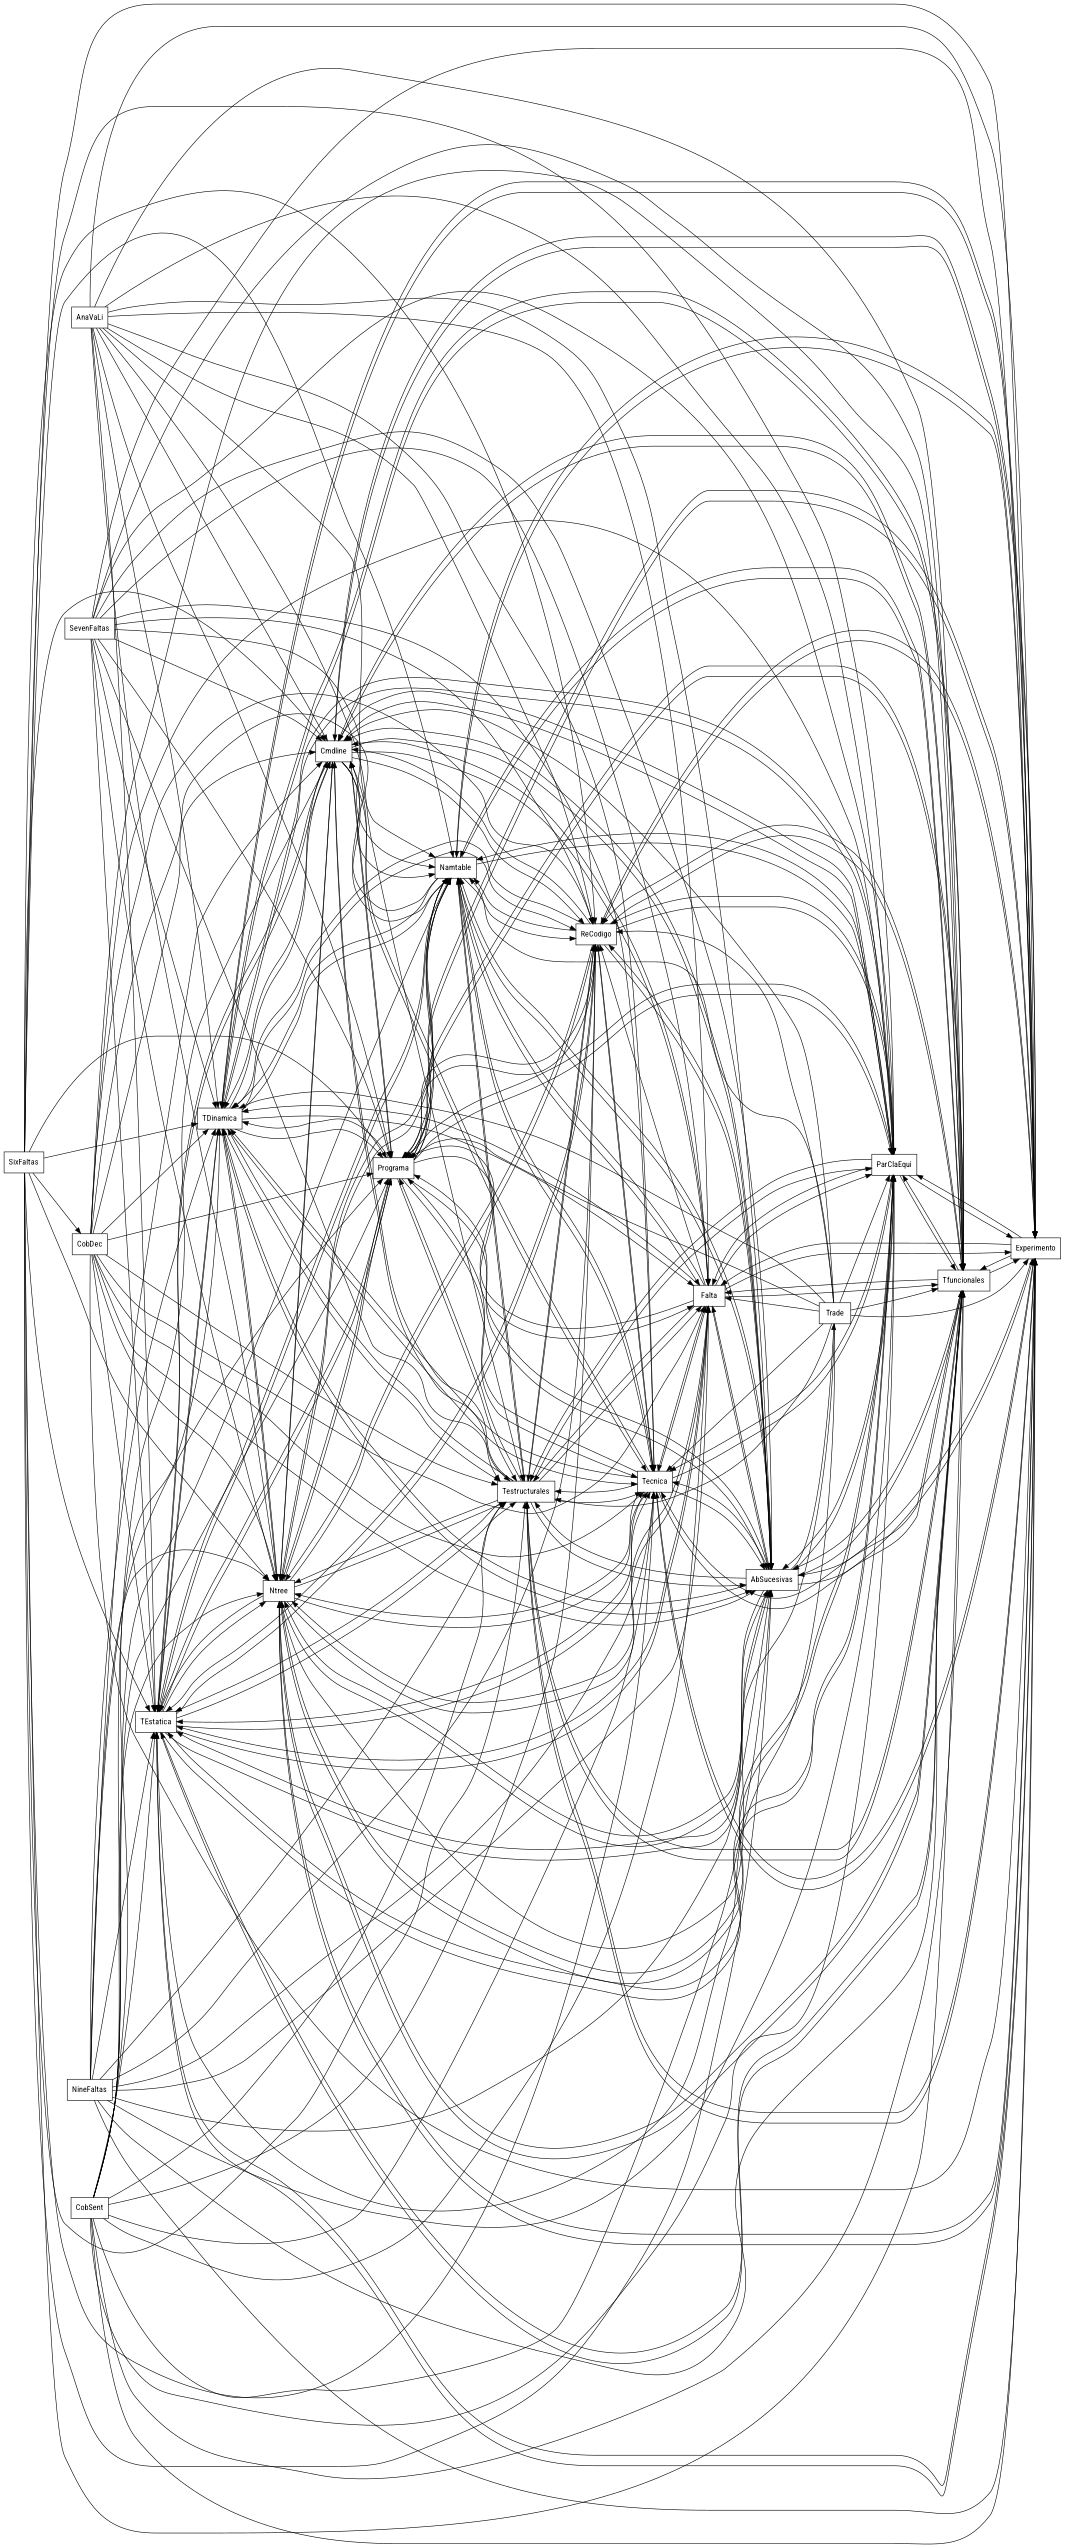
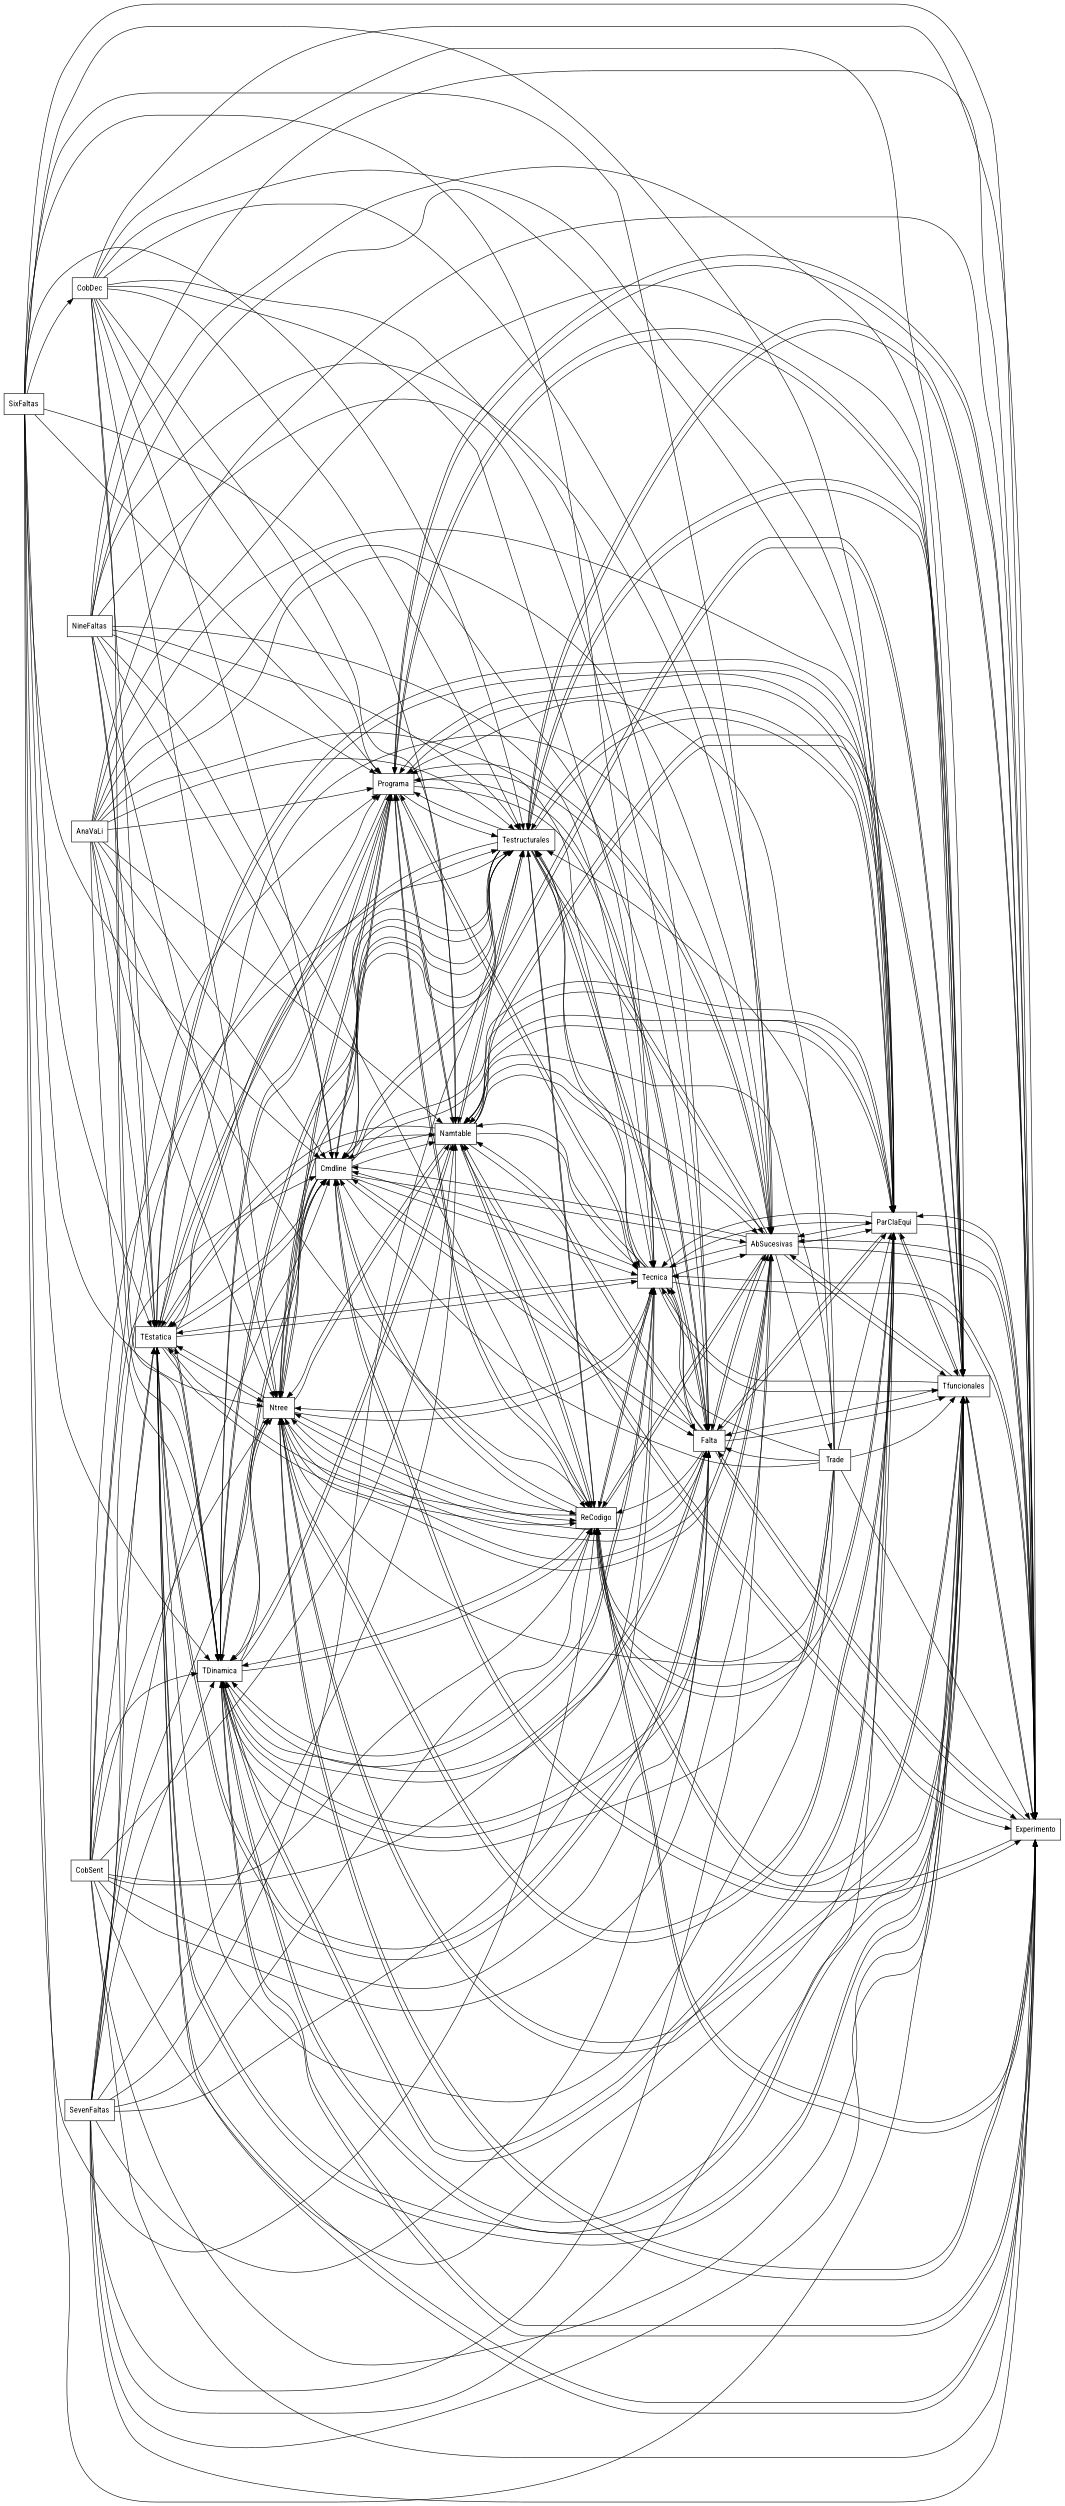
(200, 745) -> none
(564, 1849) -> none
